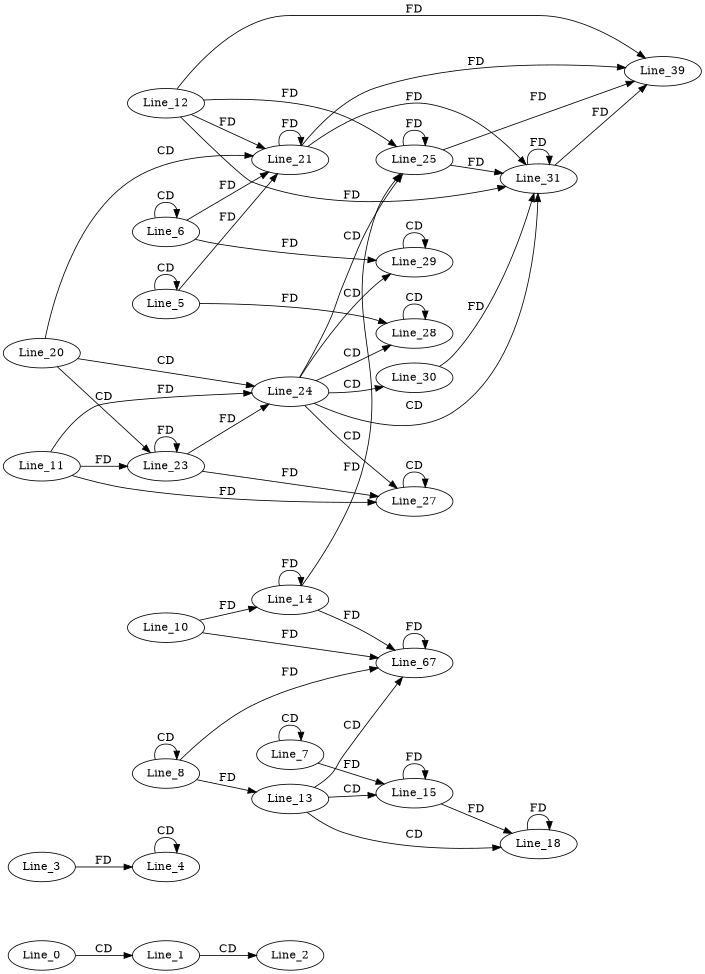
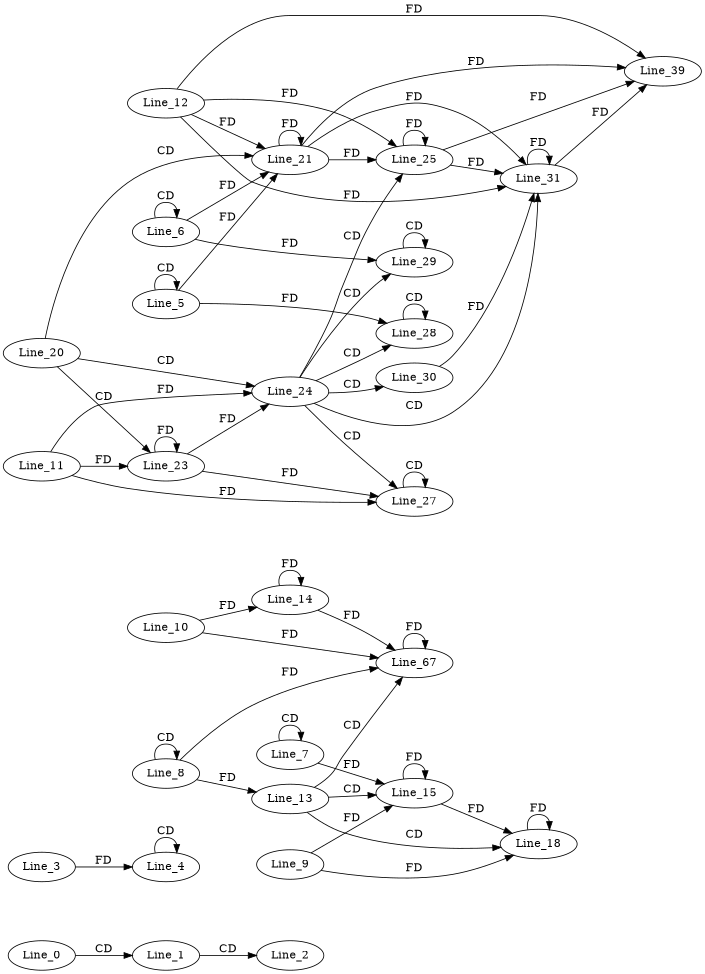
(372, 398) -> (348, 160)
none -> (290, 865)
